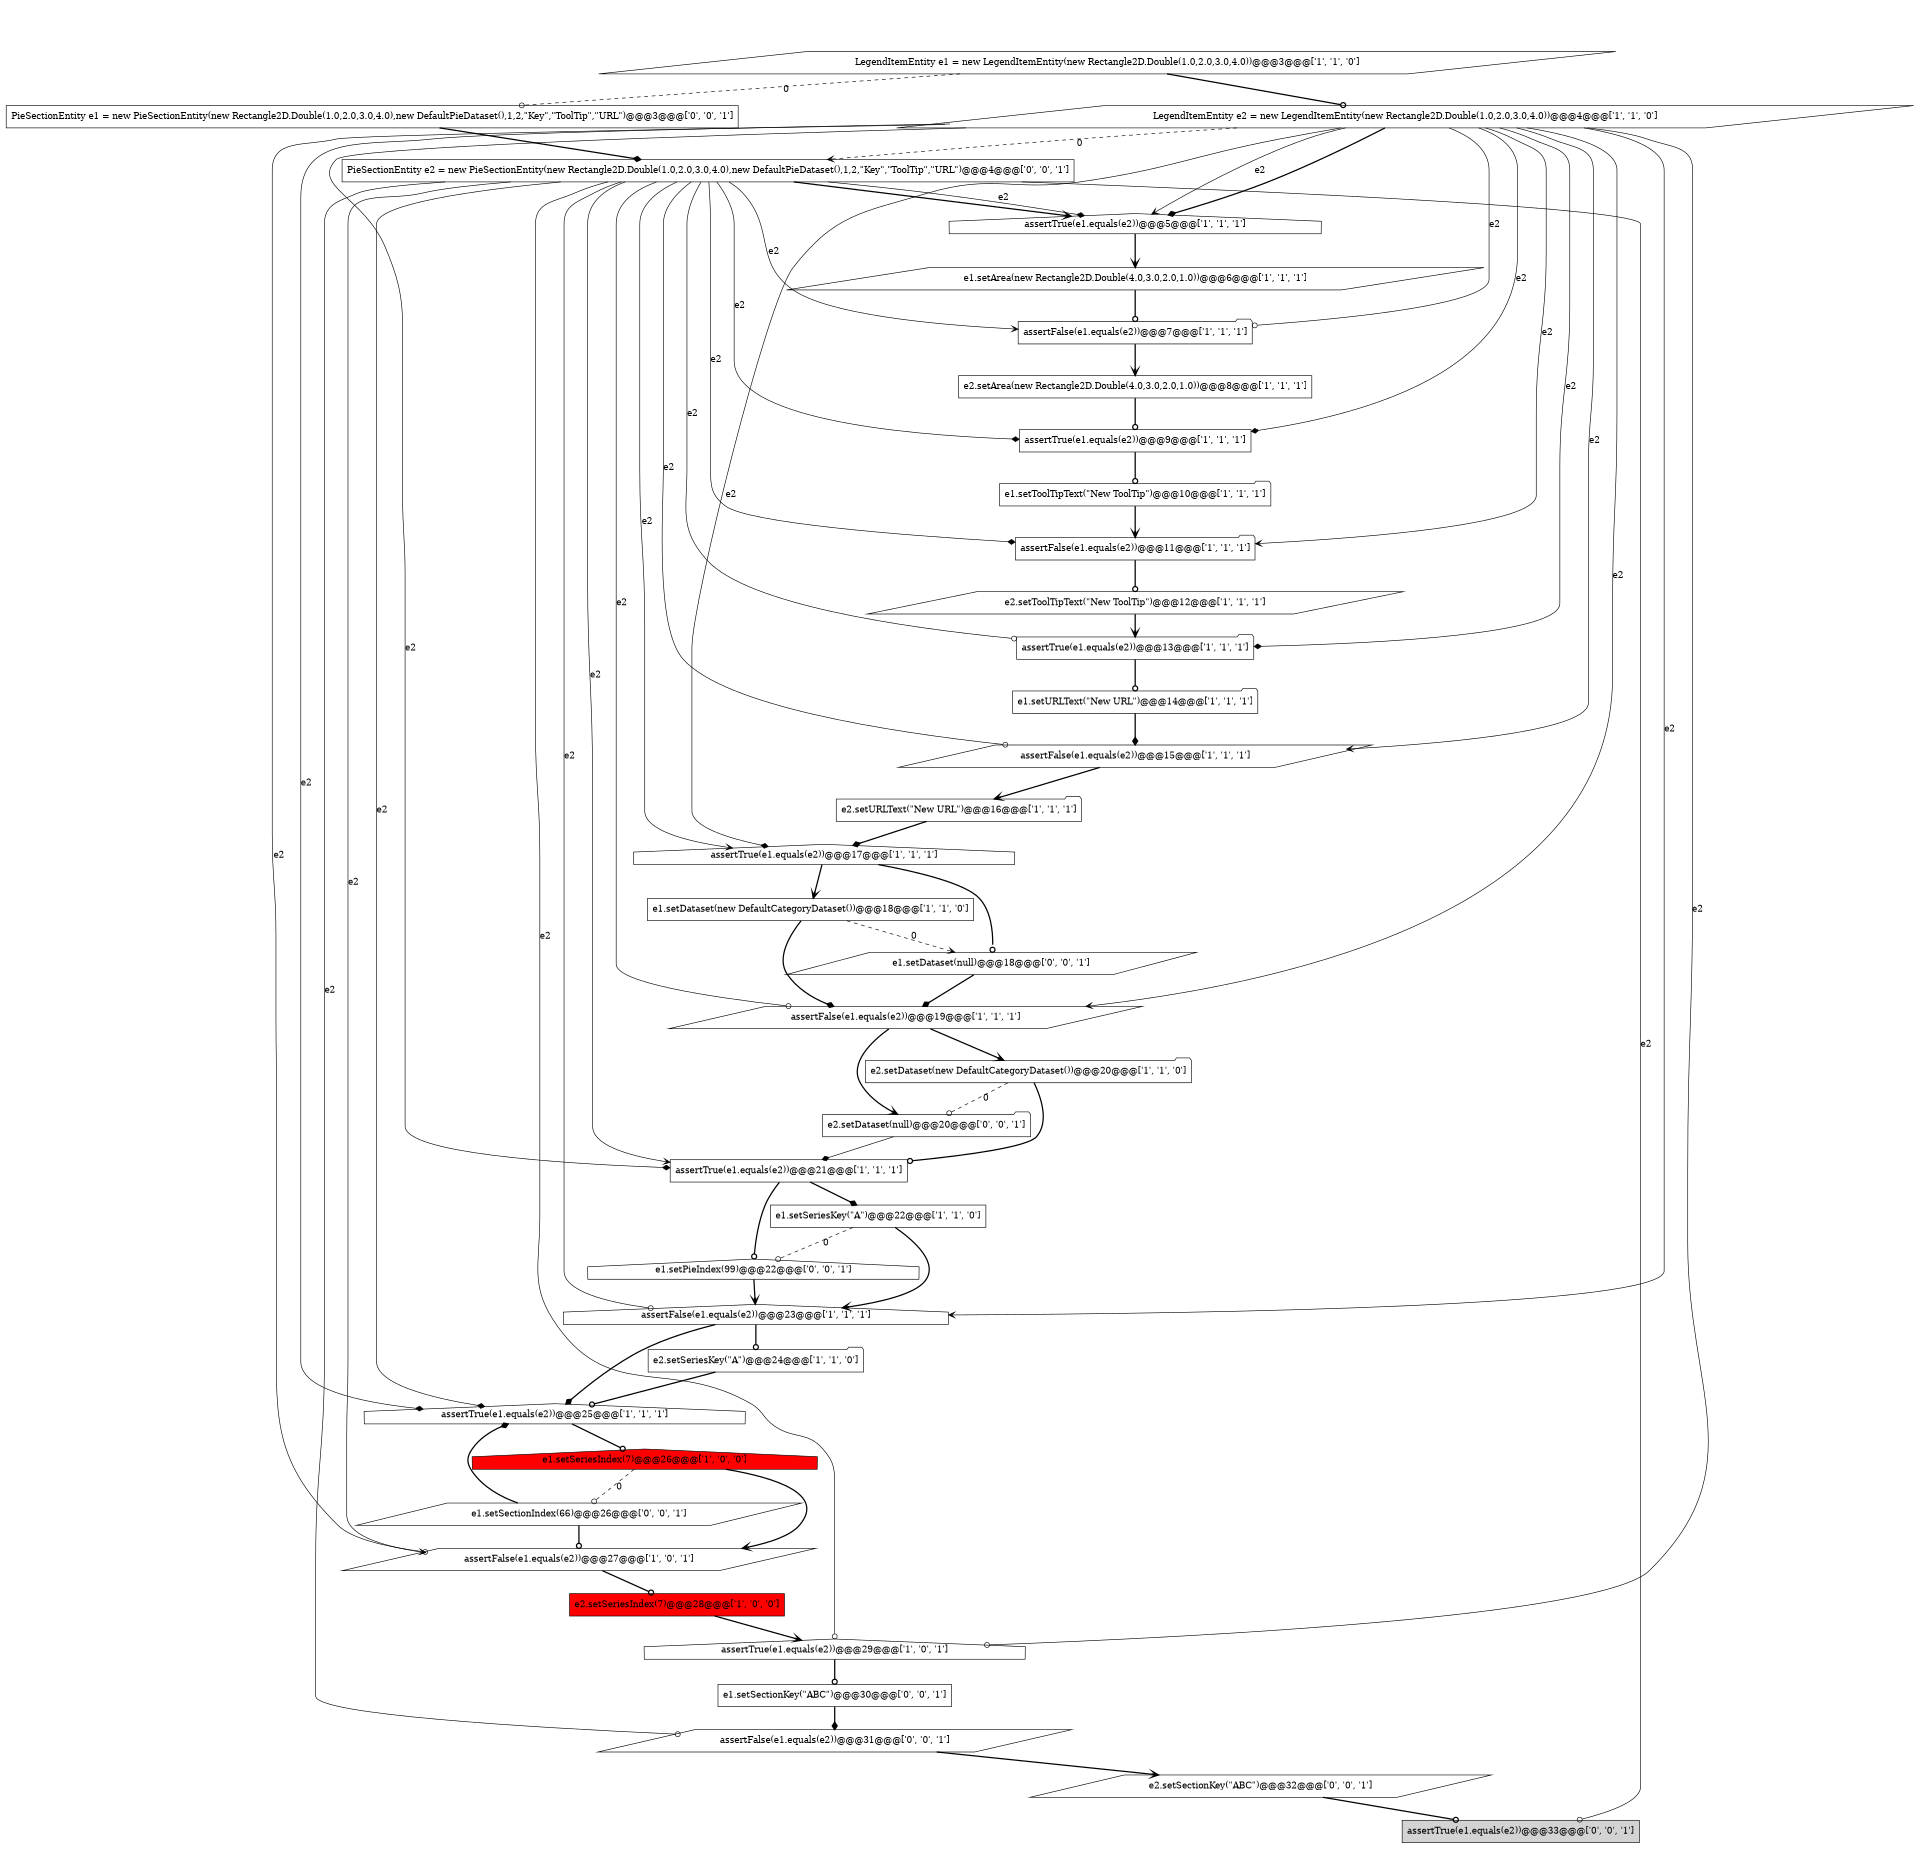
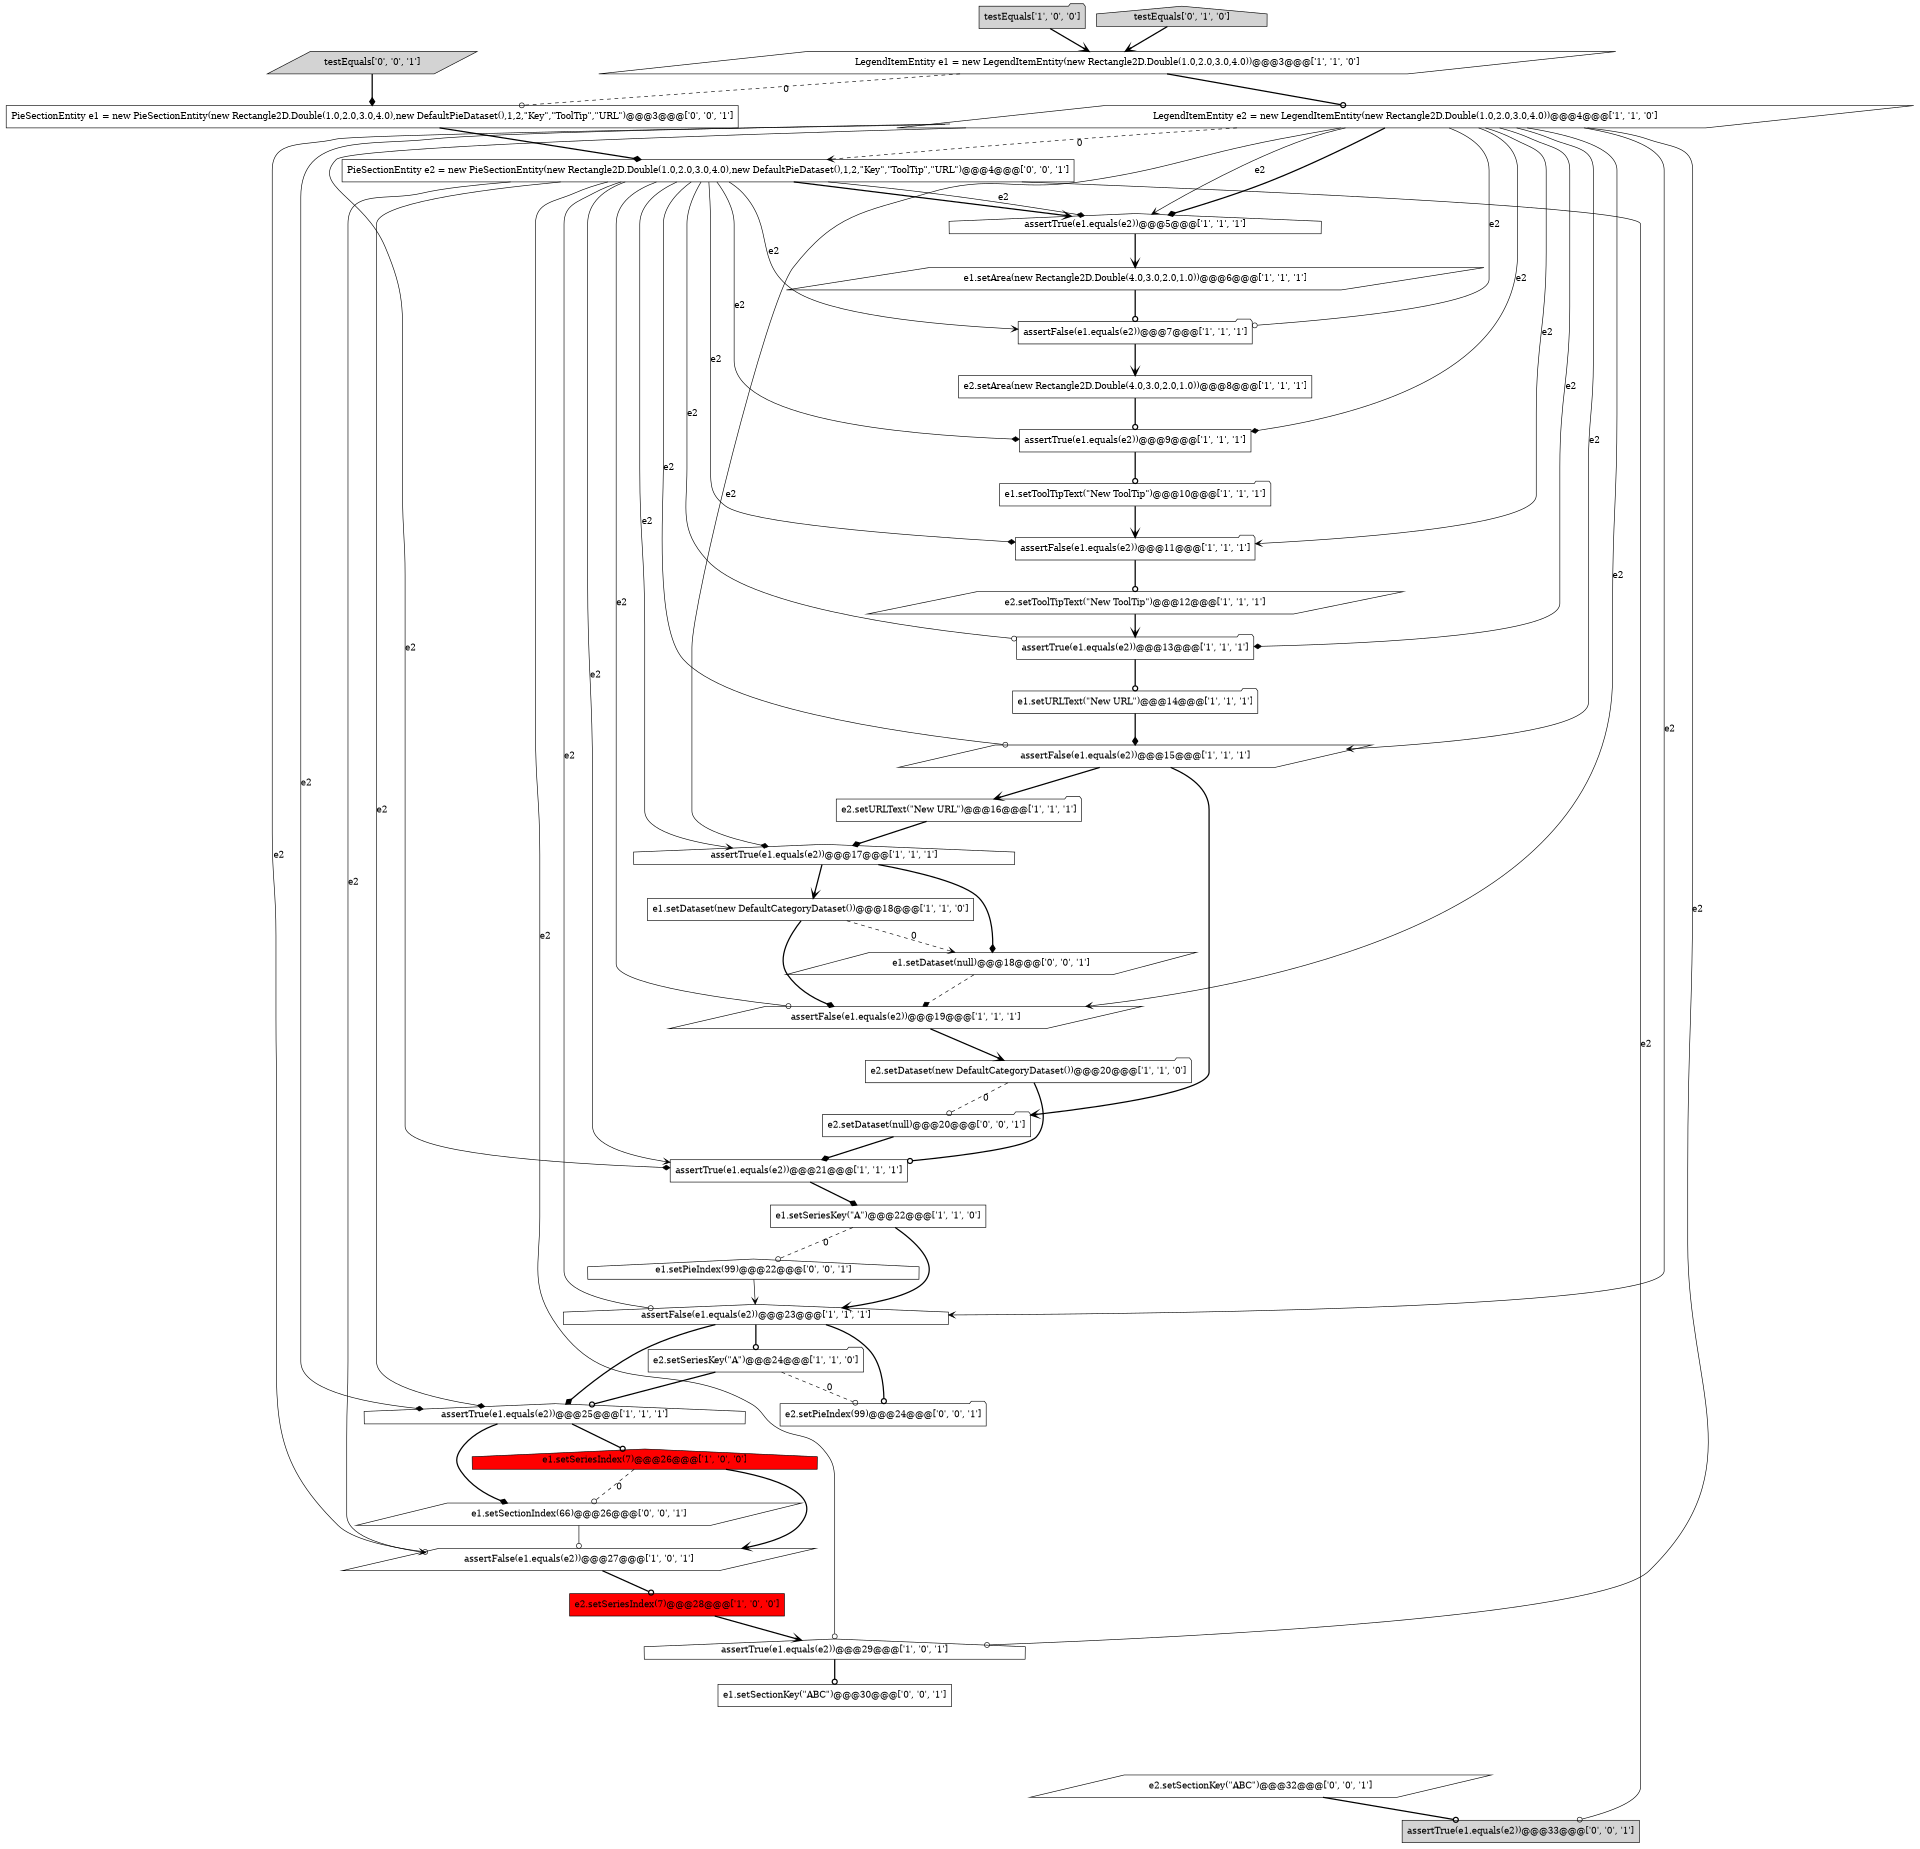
none -> (1032, 17)
none -> (1182, 17)
none -> (372, 63)
(954, 884) -> (954, 884)
(952, 989) -> (952, 989)
(858, 1072) -> (1209, 1001)
(861, 1147) -> (861, 1147)
(761, 1216) -> none
(754, 1289) -> (754, 1289)
none -> (883, 1415)
(471, 1469) -> (457, 1462)
(579, 1534) -> (579, 1534)
(835, 1741) -> none
